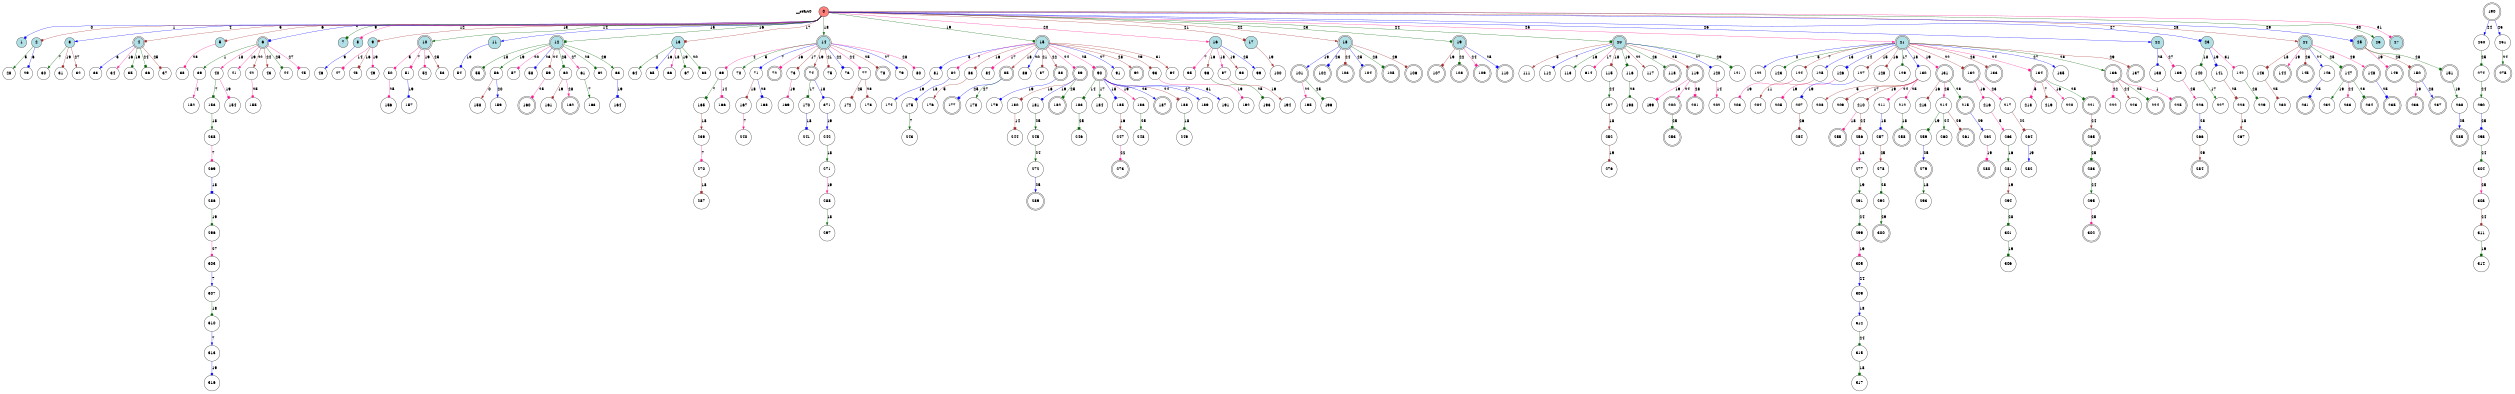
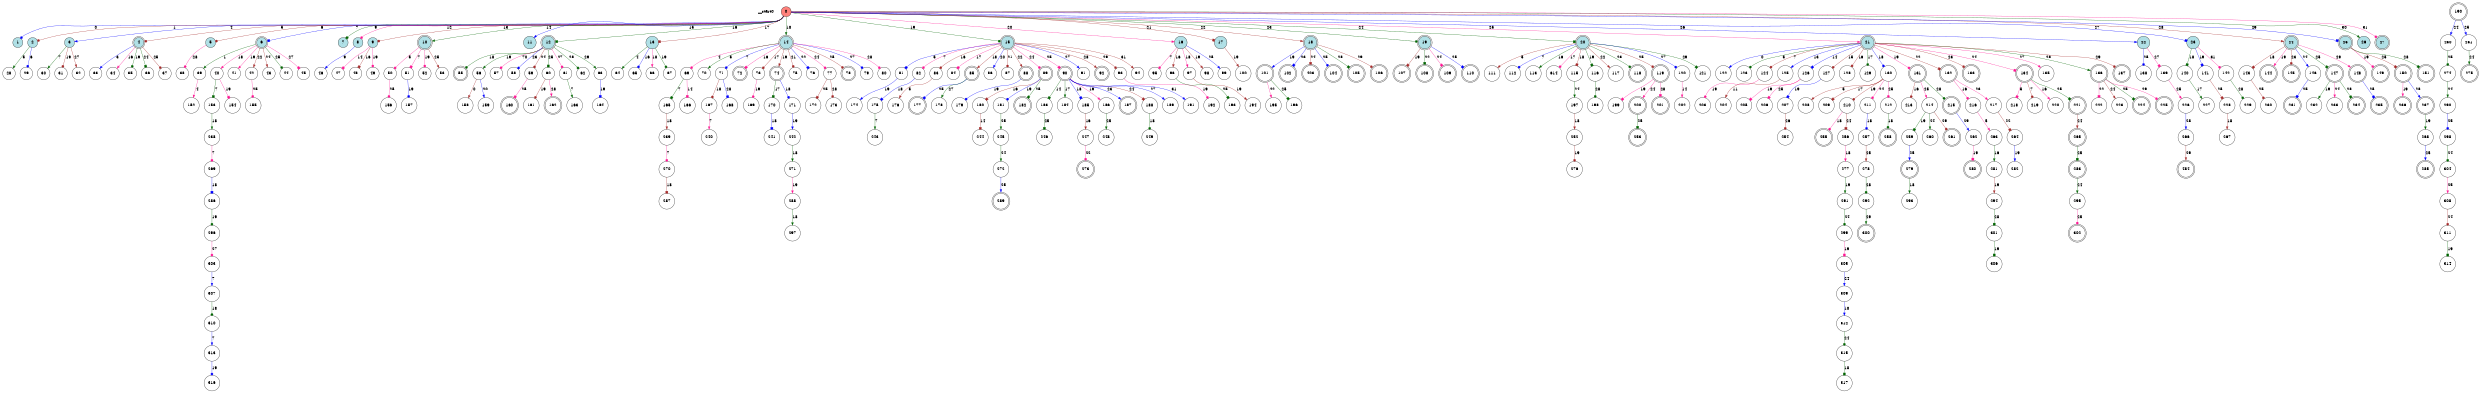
(1982, 50) -> (1958, 50)
(537, 57) -> (525, 57)
(569, 57) -> (557, 57)
(459, 73) -> none
(704, 73) -> none
(1345, 73) -> (1311, 73)
(2157, 89) -> (2145, 89)
(2454, 89) -> (2425, 121)
(827, 105) -> (792, 105)
none -> (1765, 105)
(2200, 169) -> (2186, 169)
